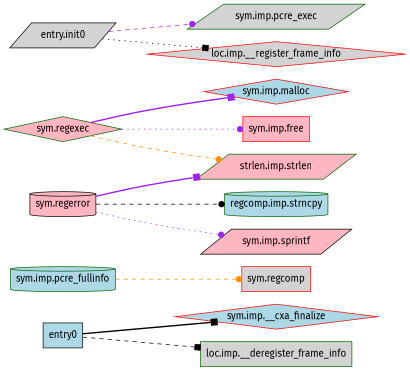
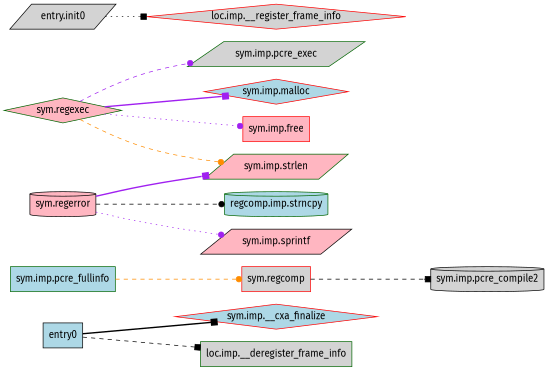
(149, 28) -> (132, 78)
(276, 167) -> (276, 167)
(63, 279) -> (63, 279)
none -> (487, 279)
